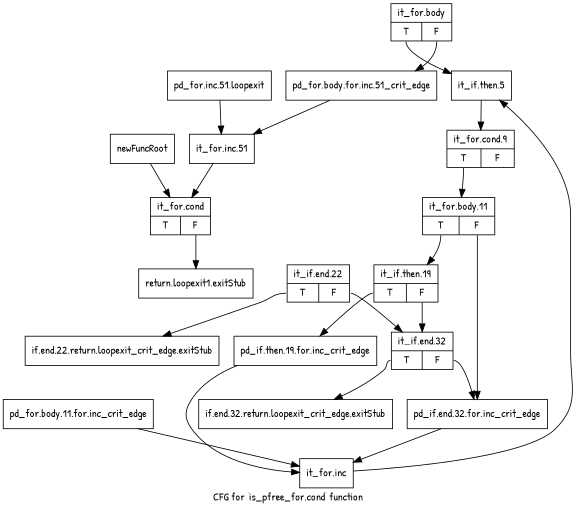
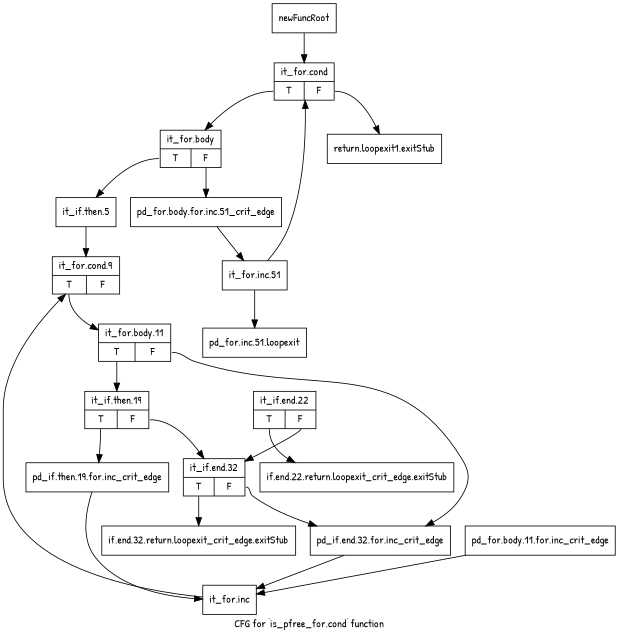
none -> (239, 102)
(220, 113) -> (255, 305)
(571, 363) -> (9, 506)
